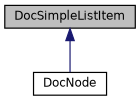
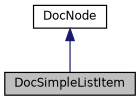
(70, 57) -> (70, 57)
